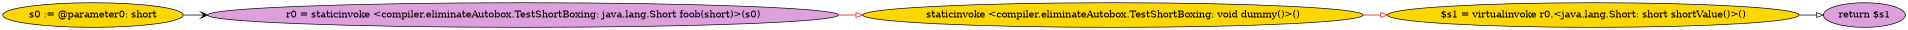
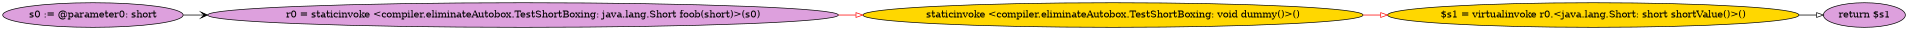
(93, 15) -> (93, 15)
